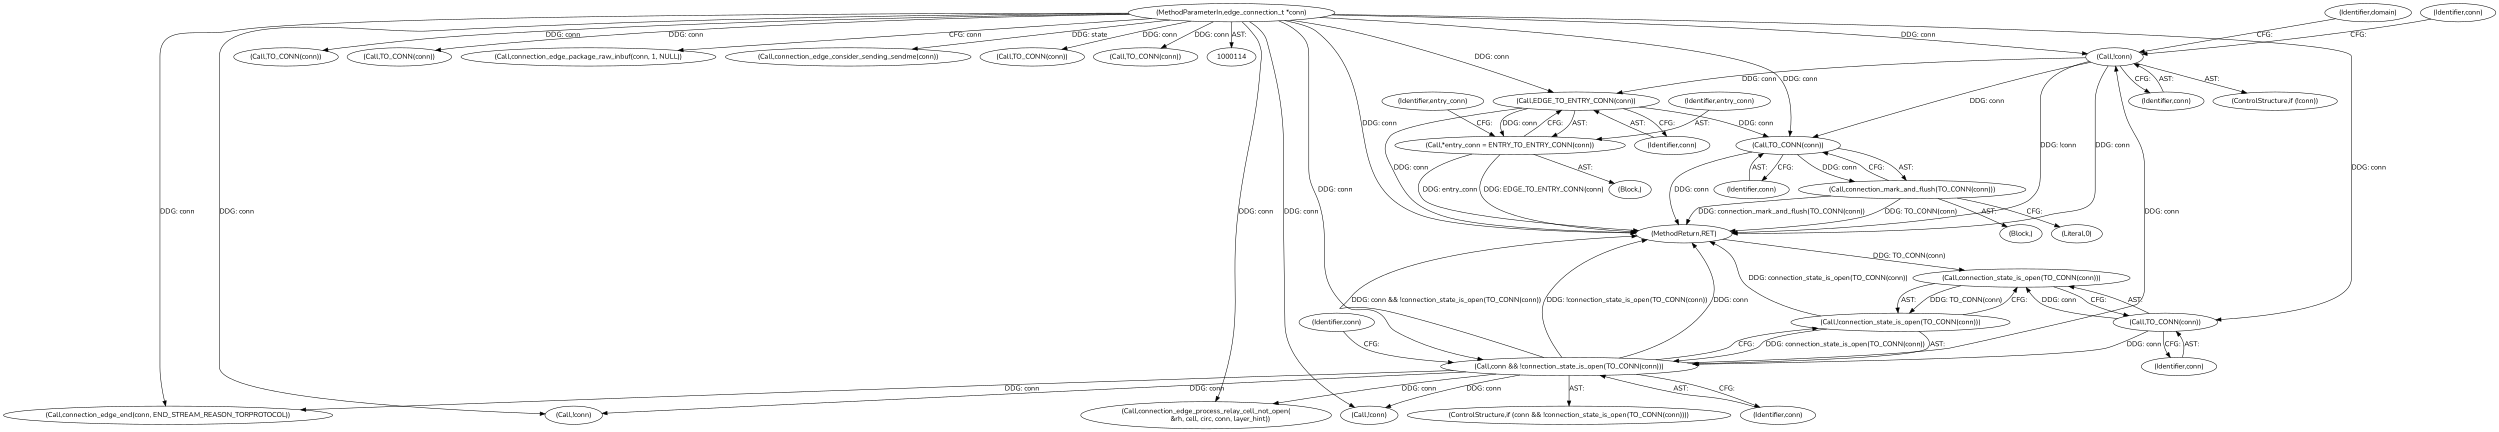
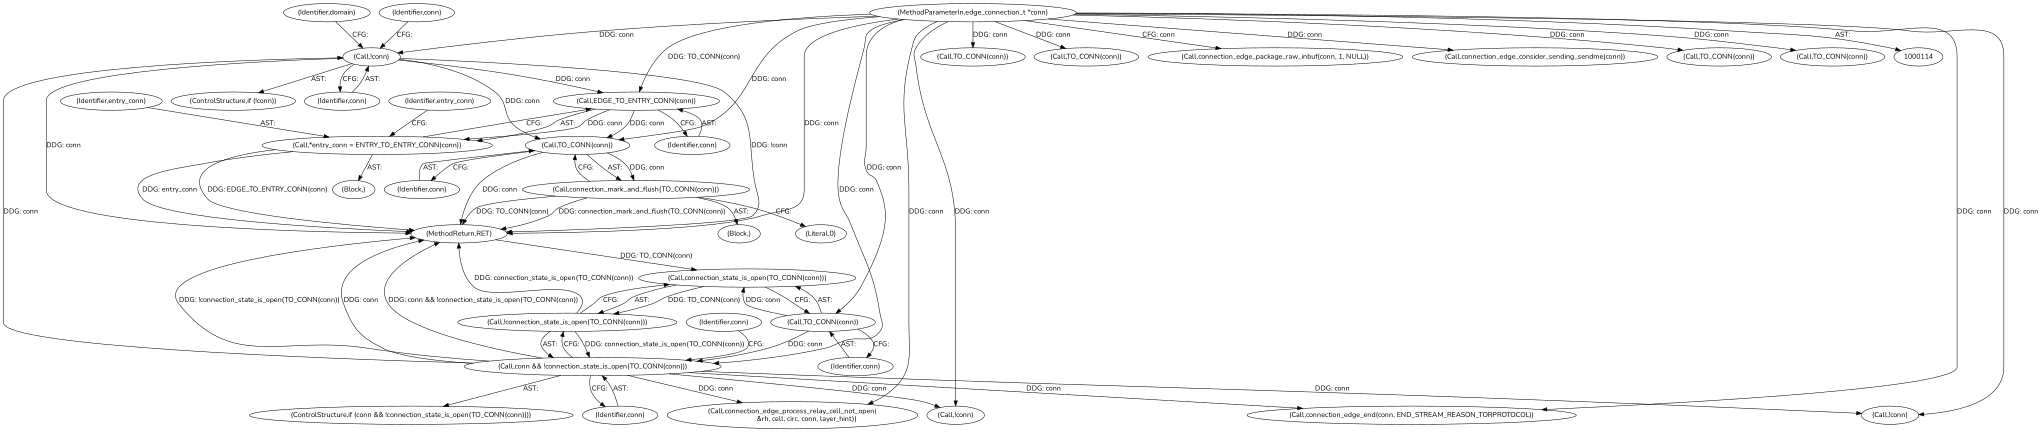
(1090, 35) -> (1305, 35)
(1492, 57) -> (704, 57)
(1419, 205) -> none
